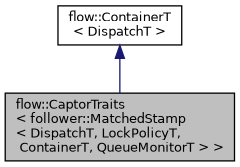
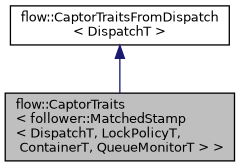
(120, 25) -> (120, 25)
